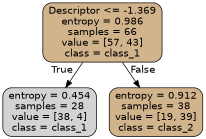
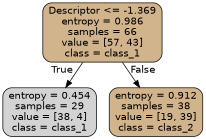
(50, 112) -> (50, 112)
